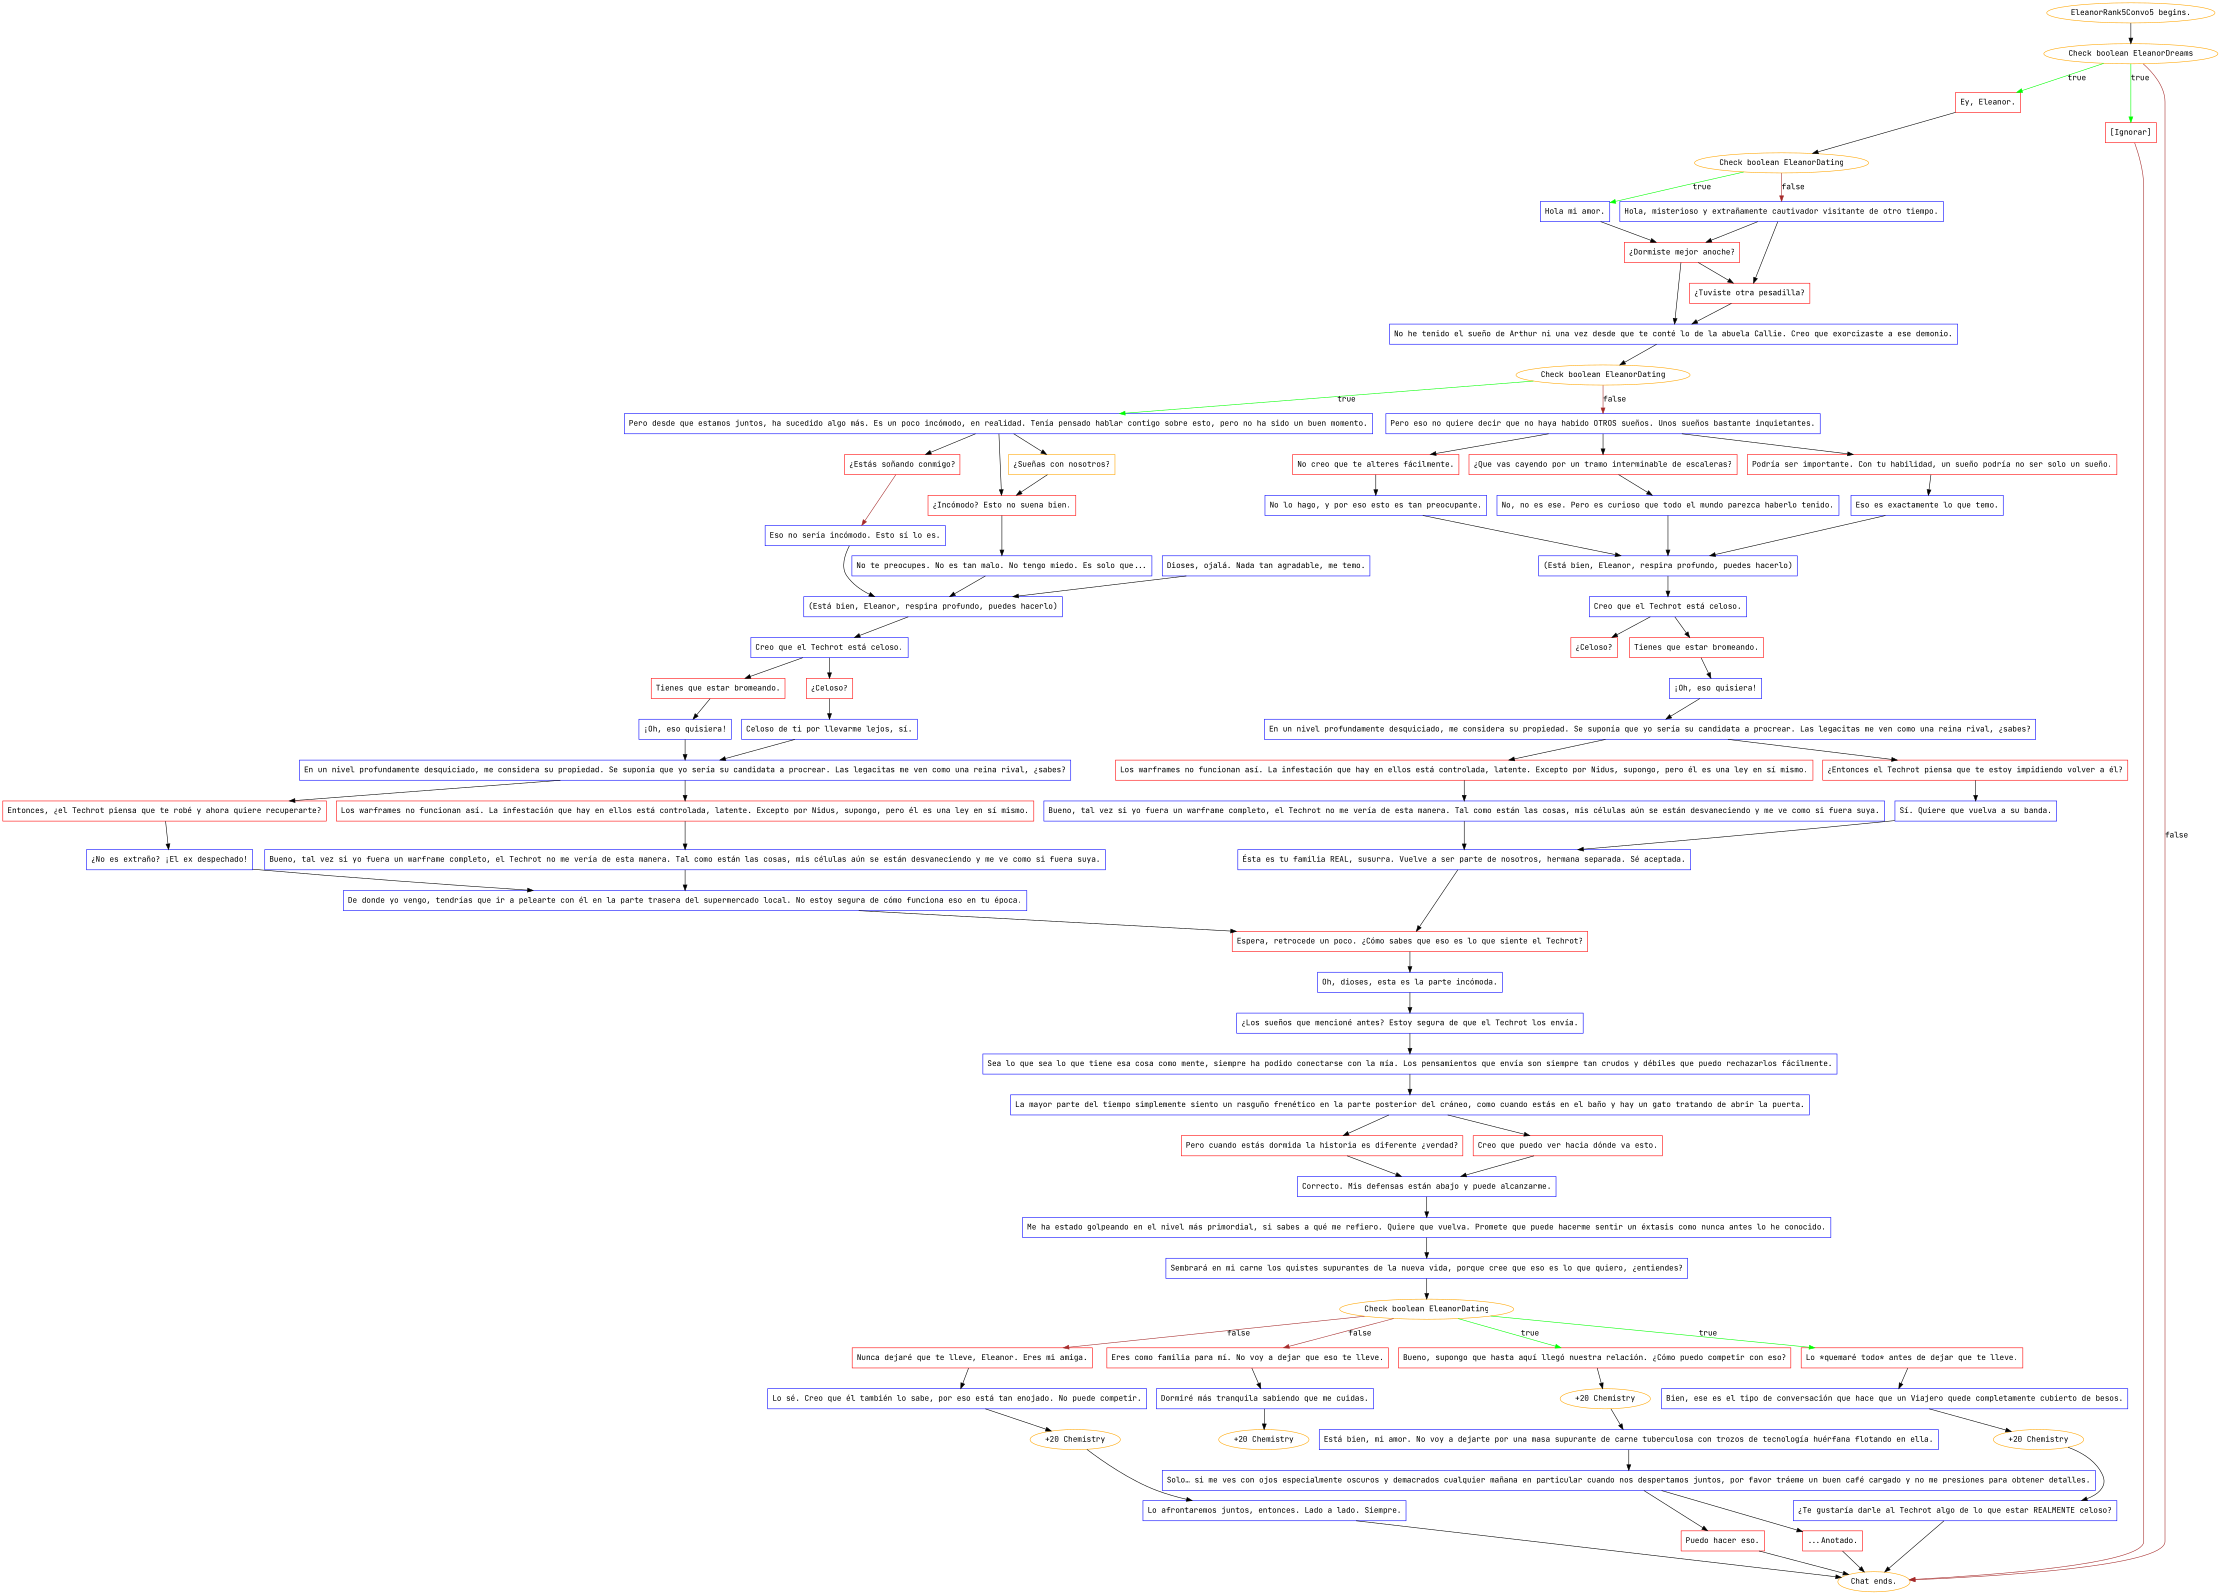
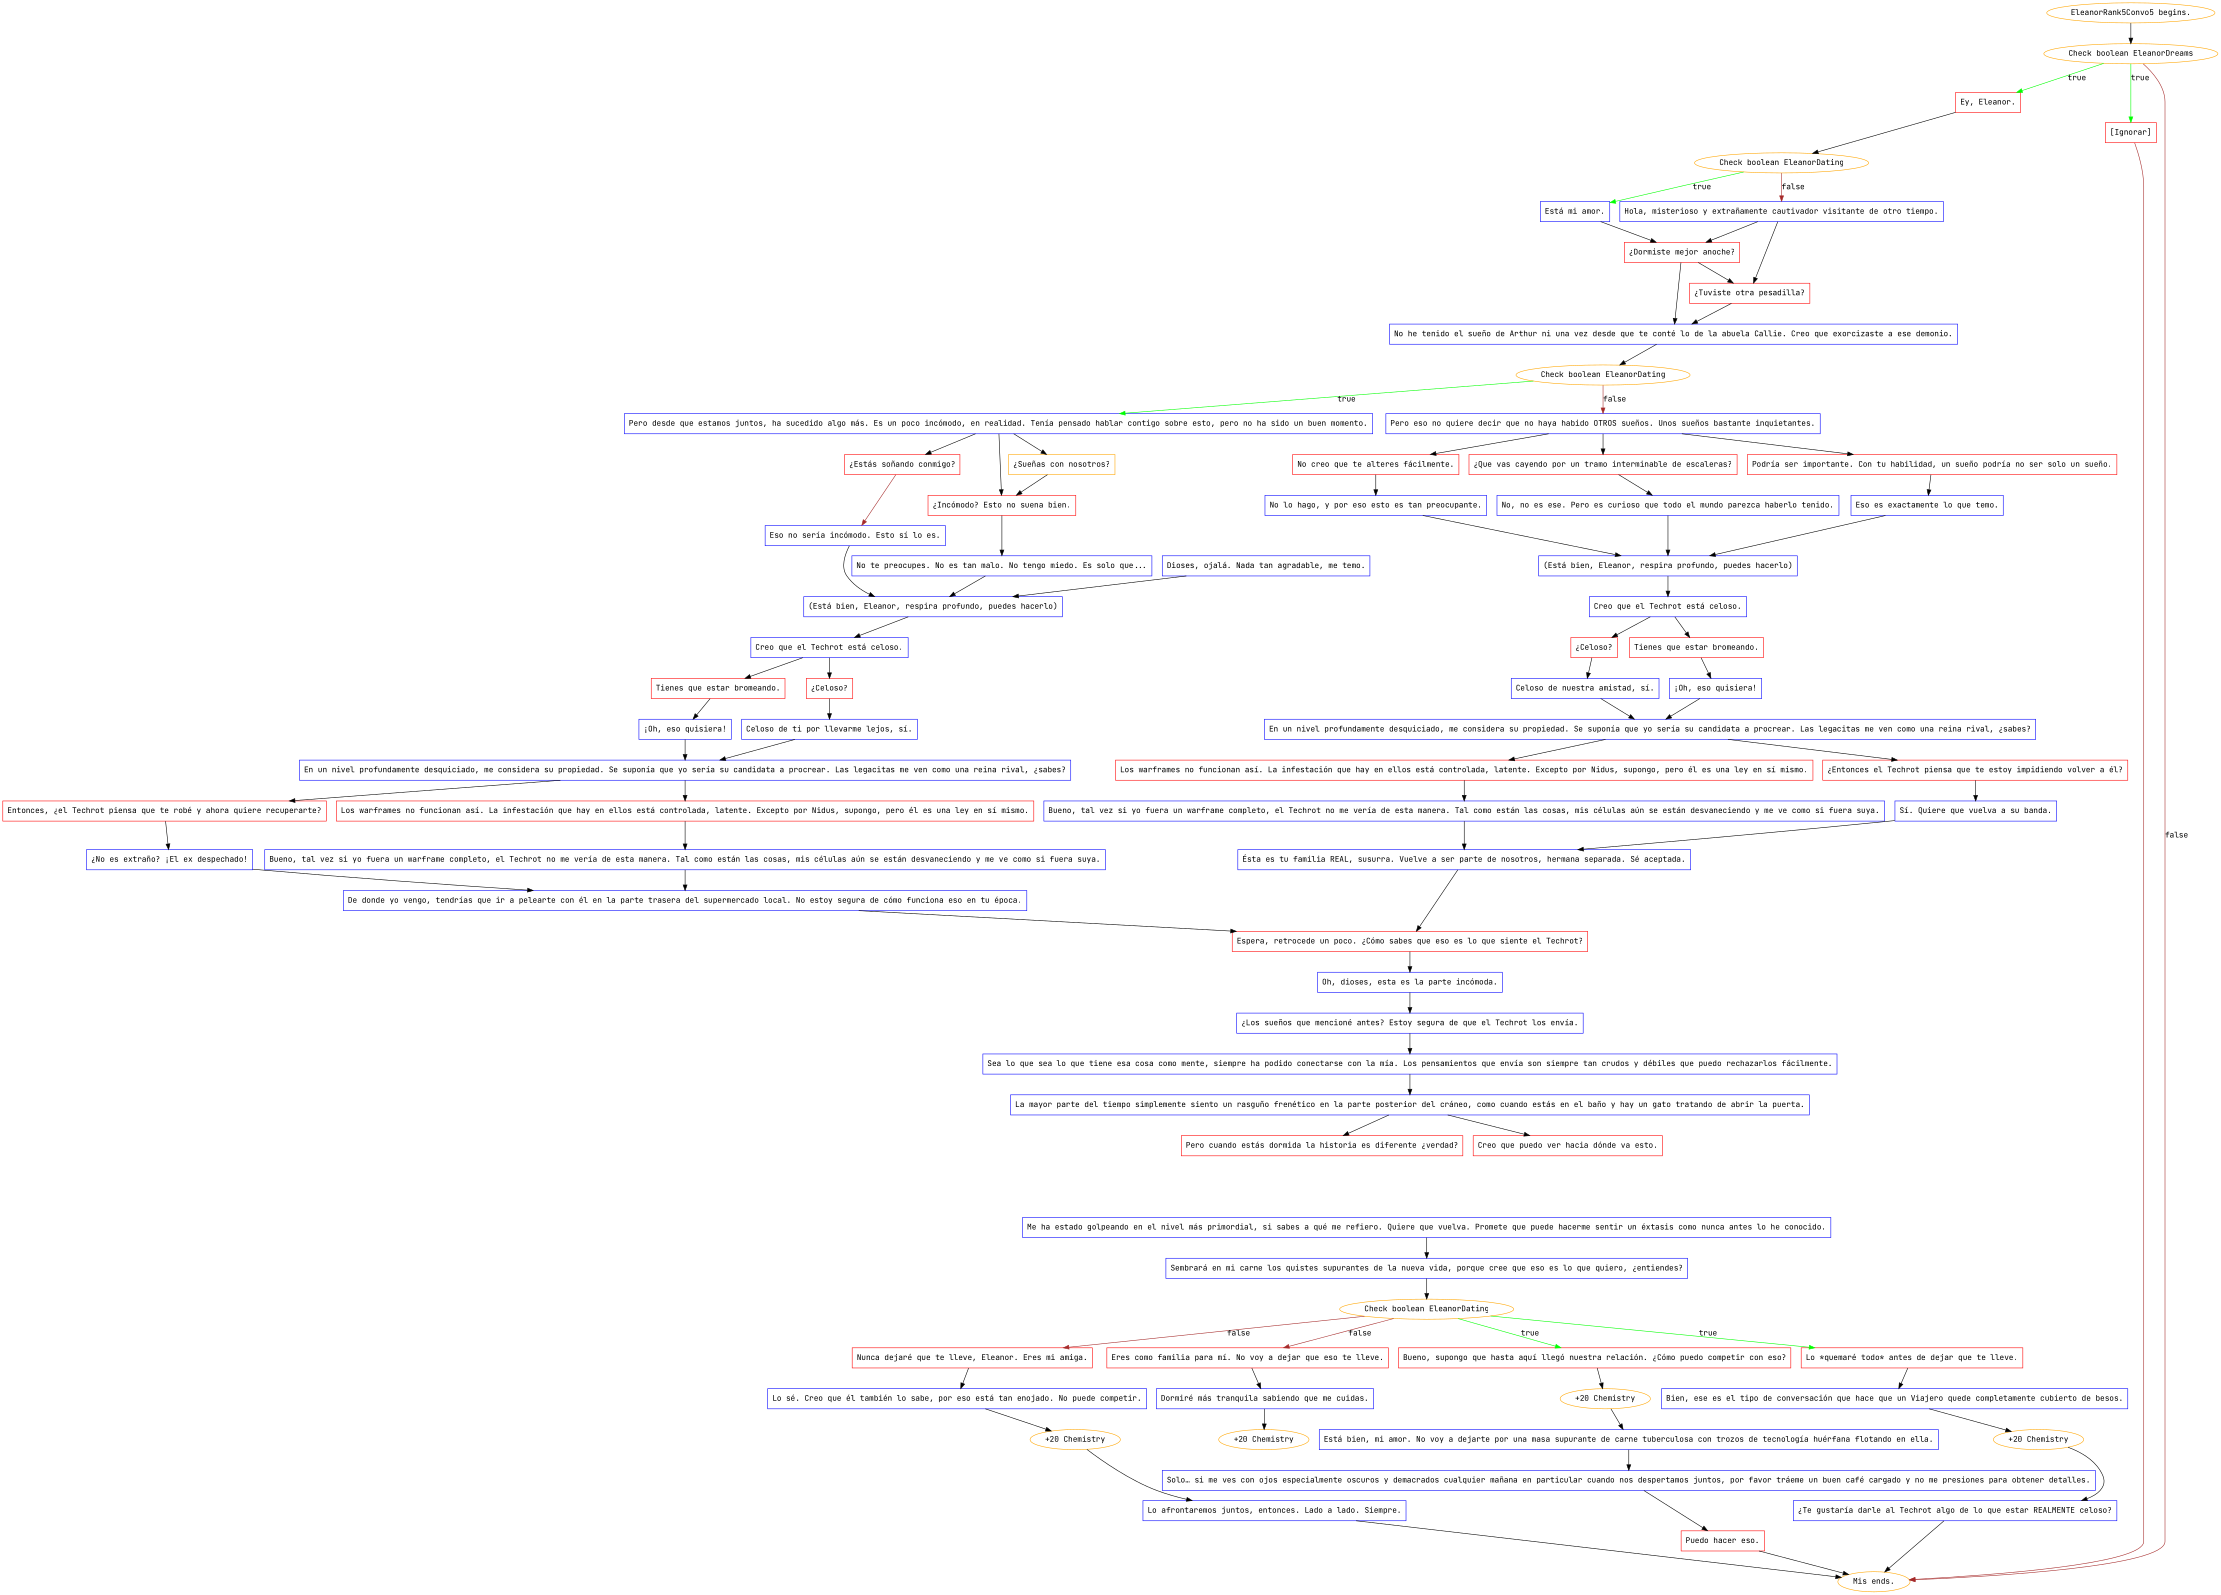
(1575, 212) -> (1575, 212)
none -> (1585, 688)
(1427, 1187) -> none
(1833, 1541) -> none
(1874, 1582) -> (1874, 1582)
